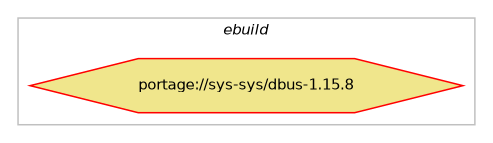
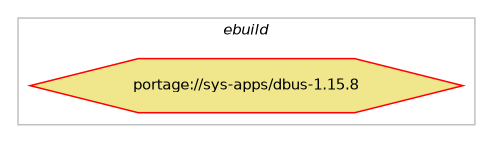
(246, 86) -> (246, 86)
